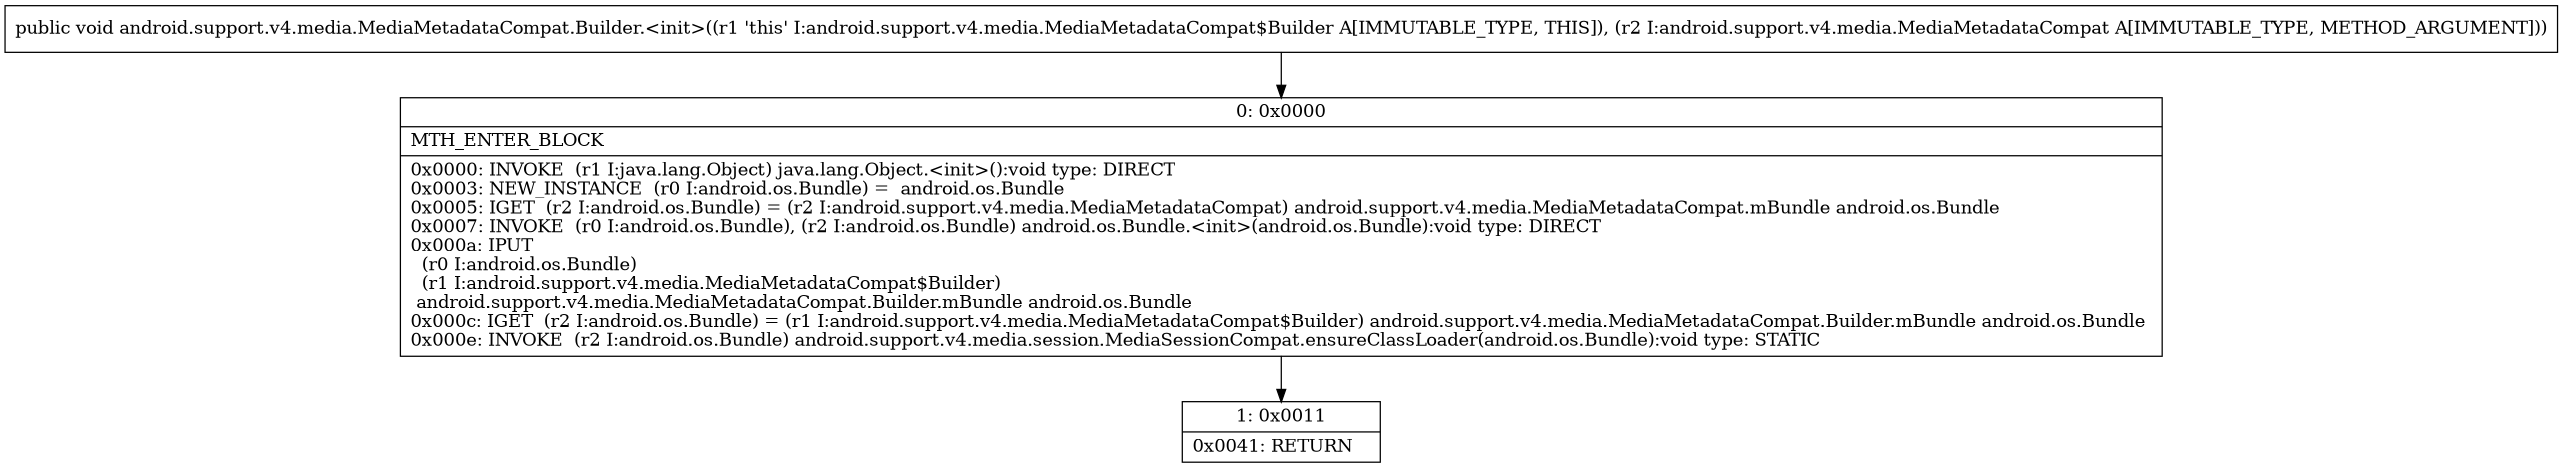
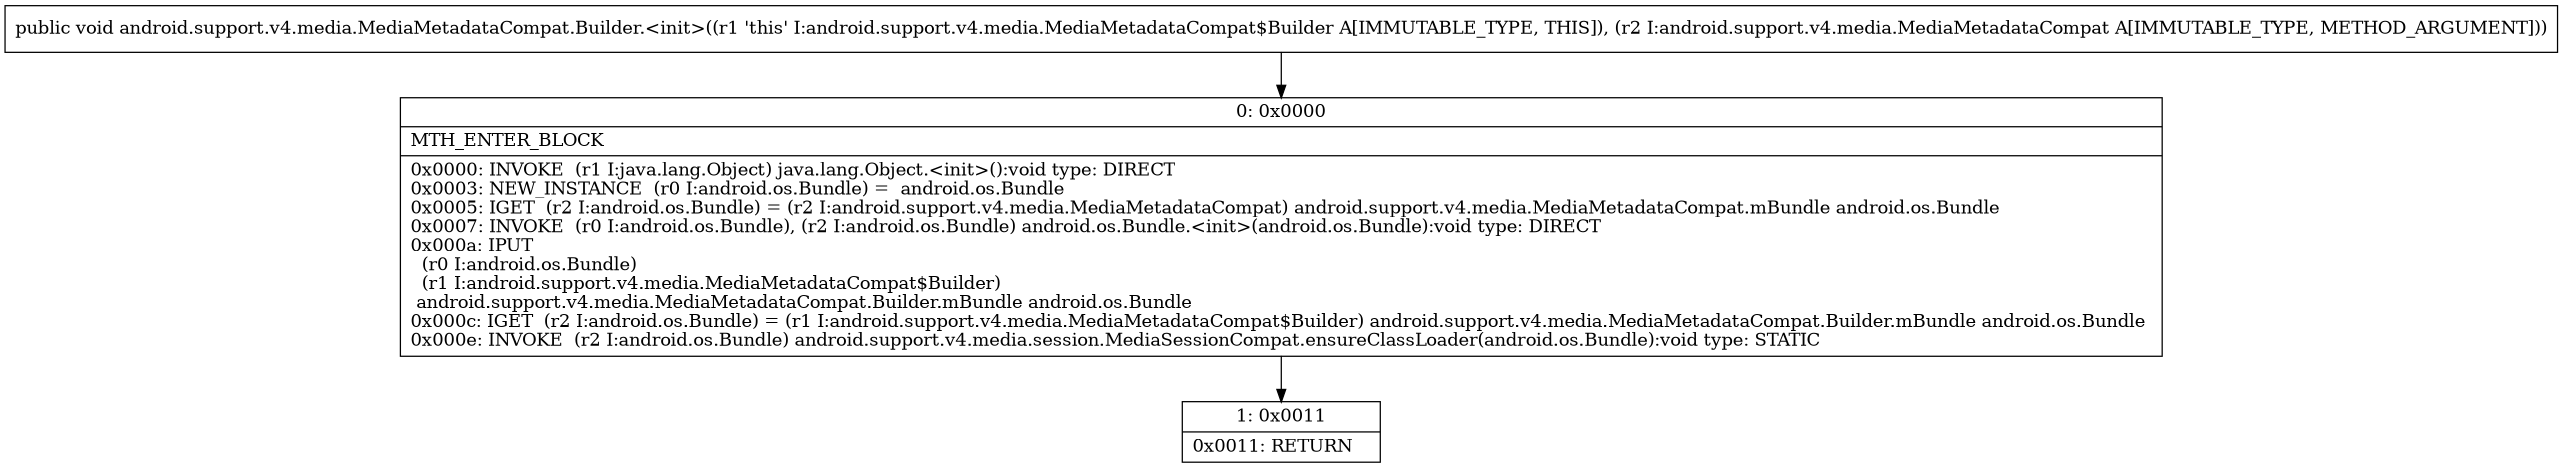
(1281, 446) -> (1281, 446)
